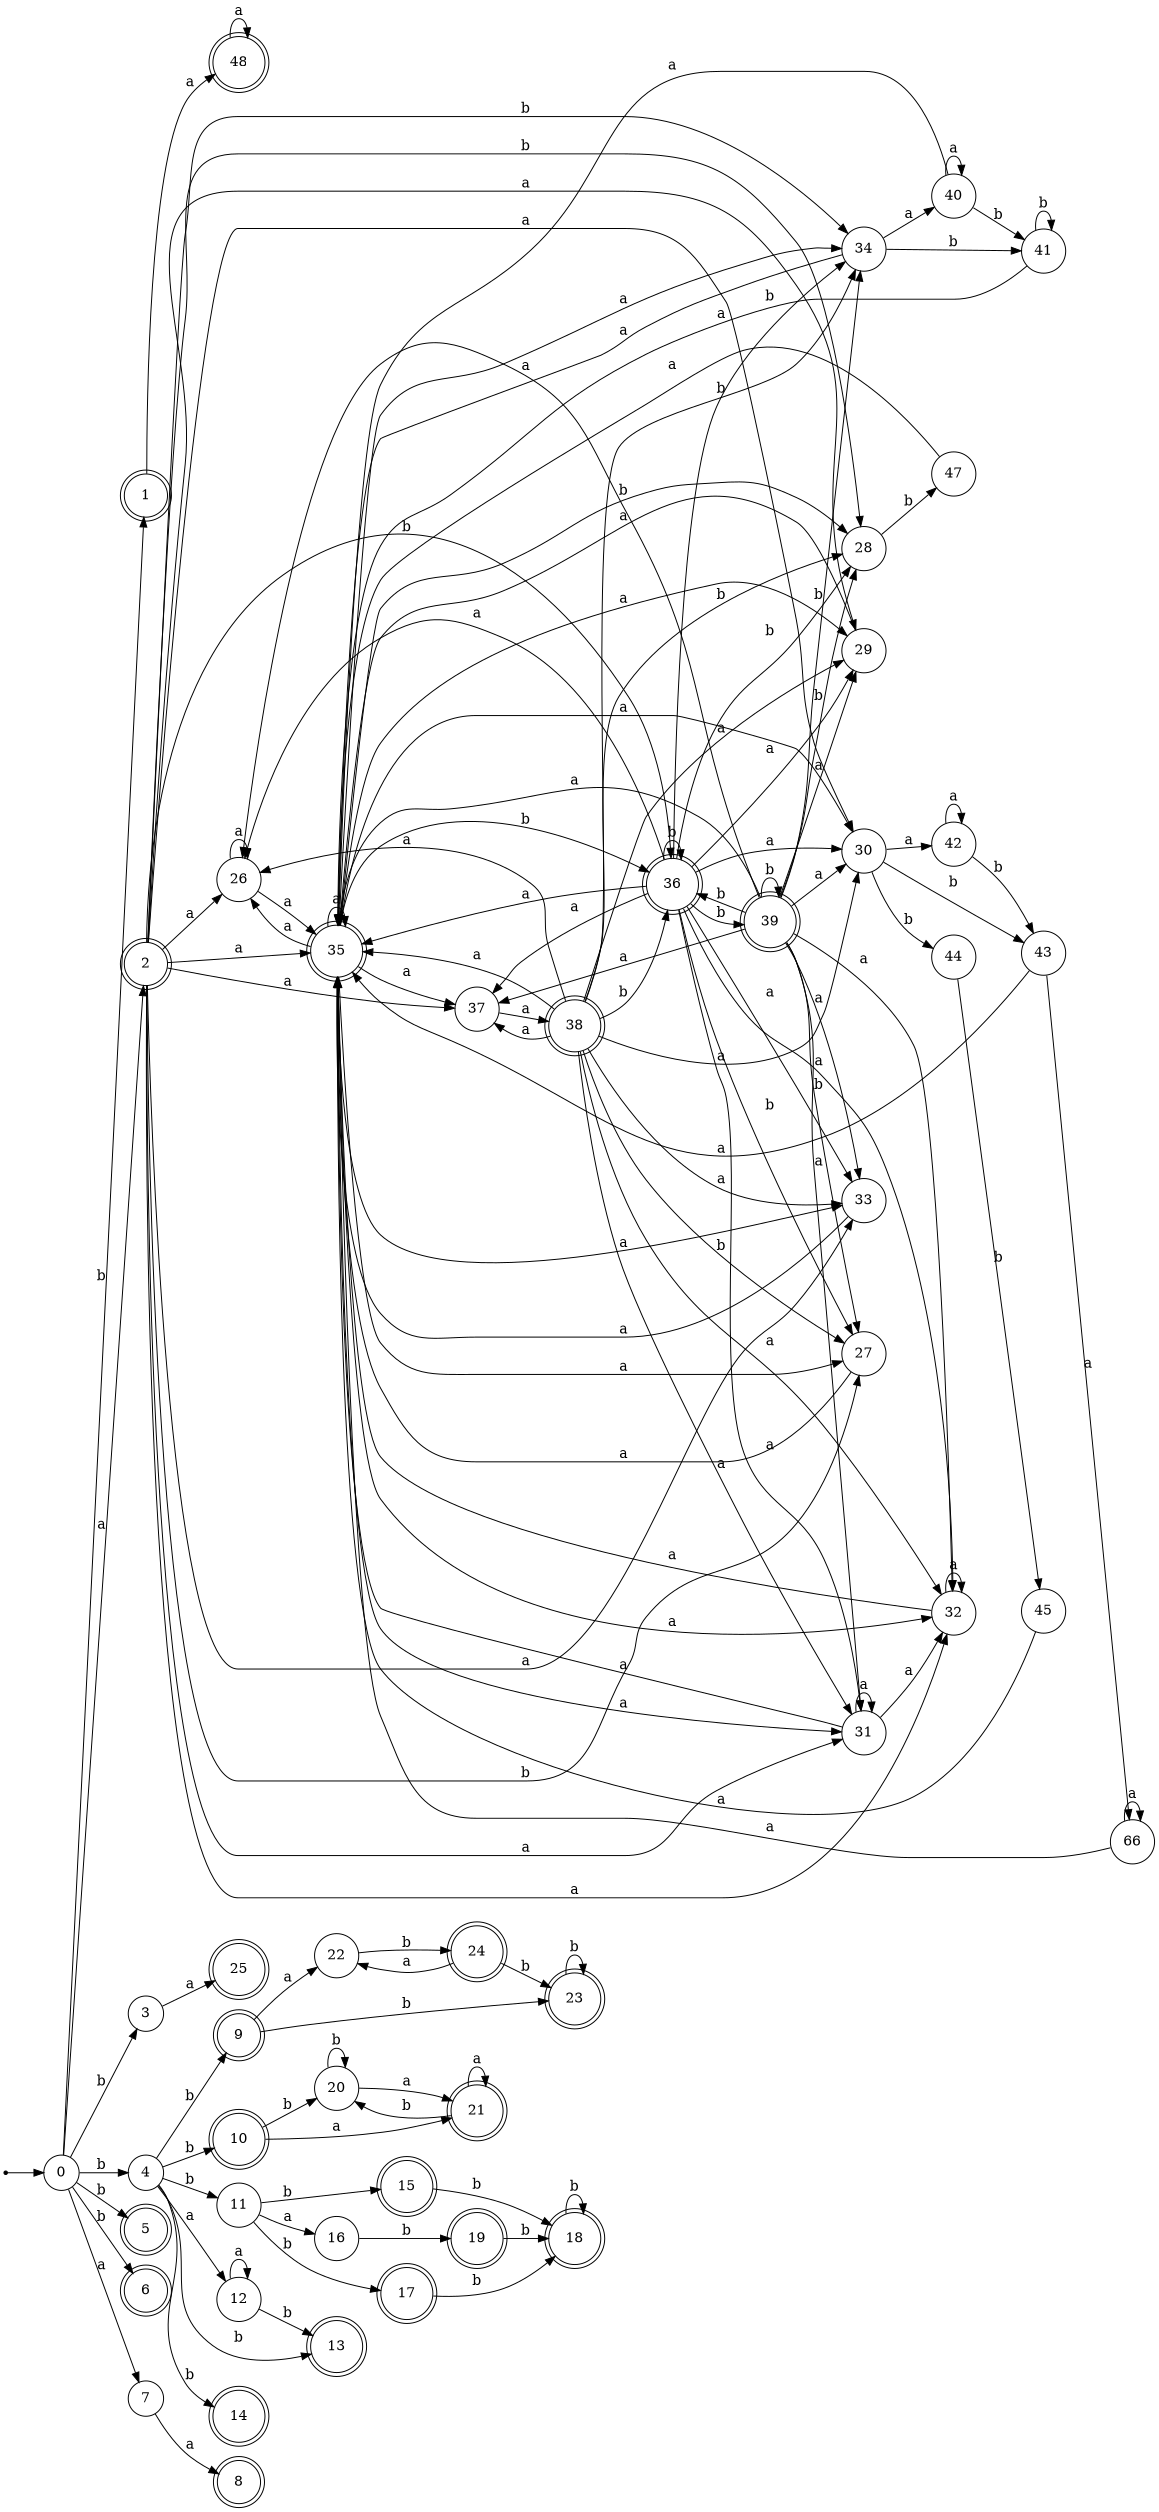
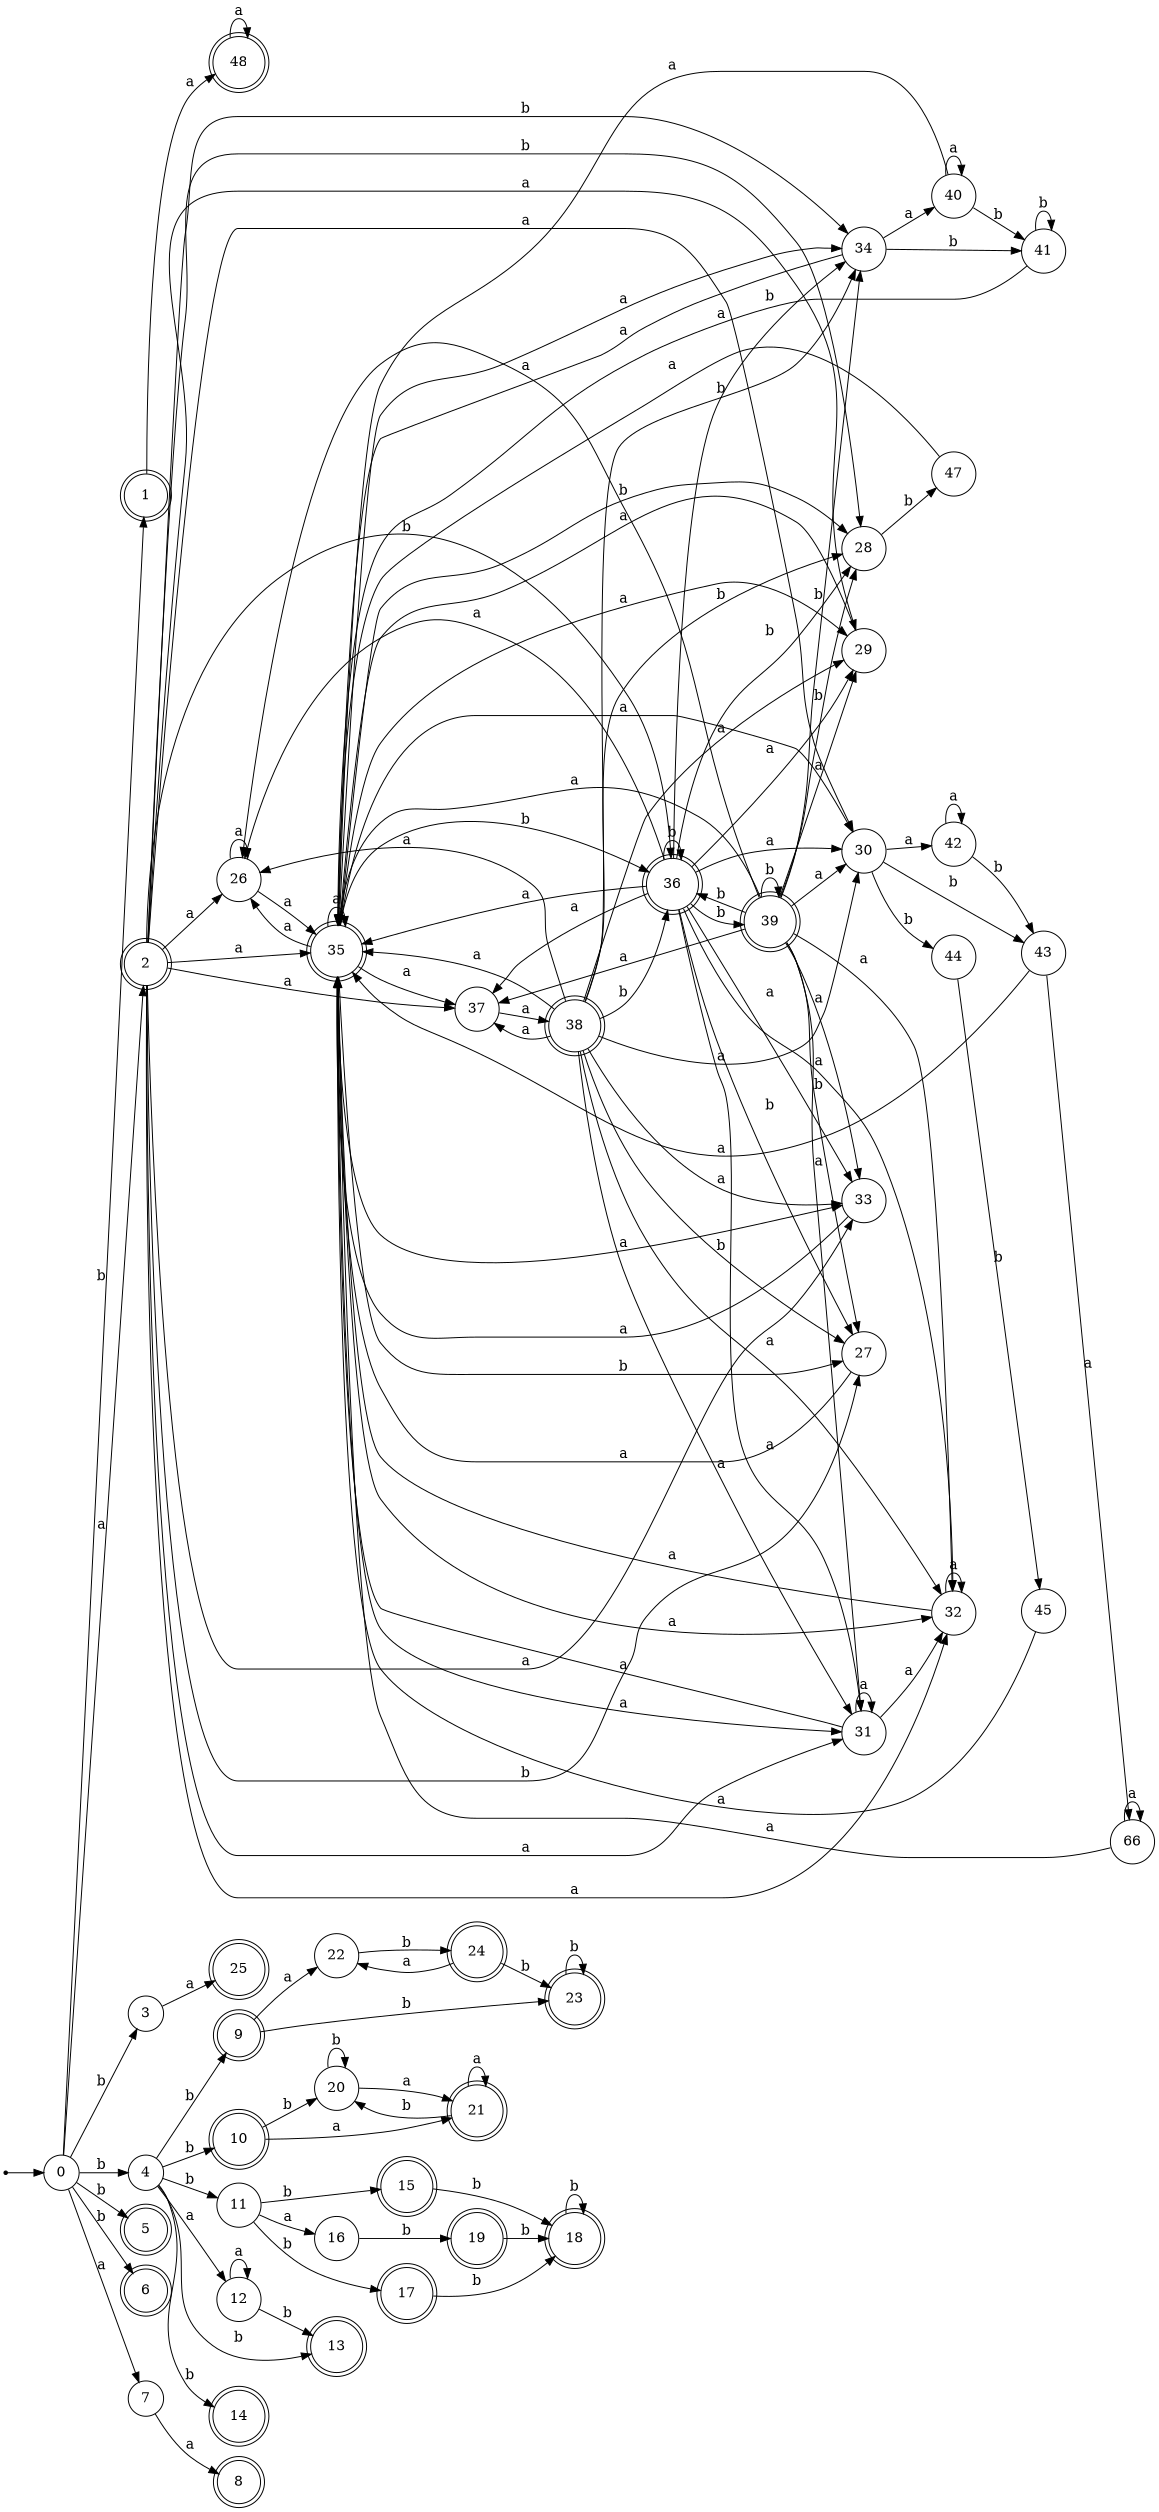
(624, 1367) -> (624, 1367)
